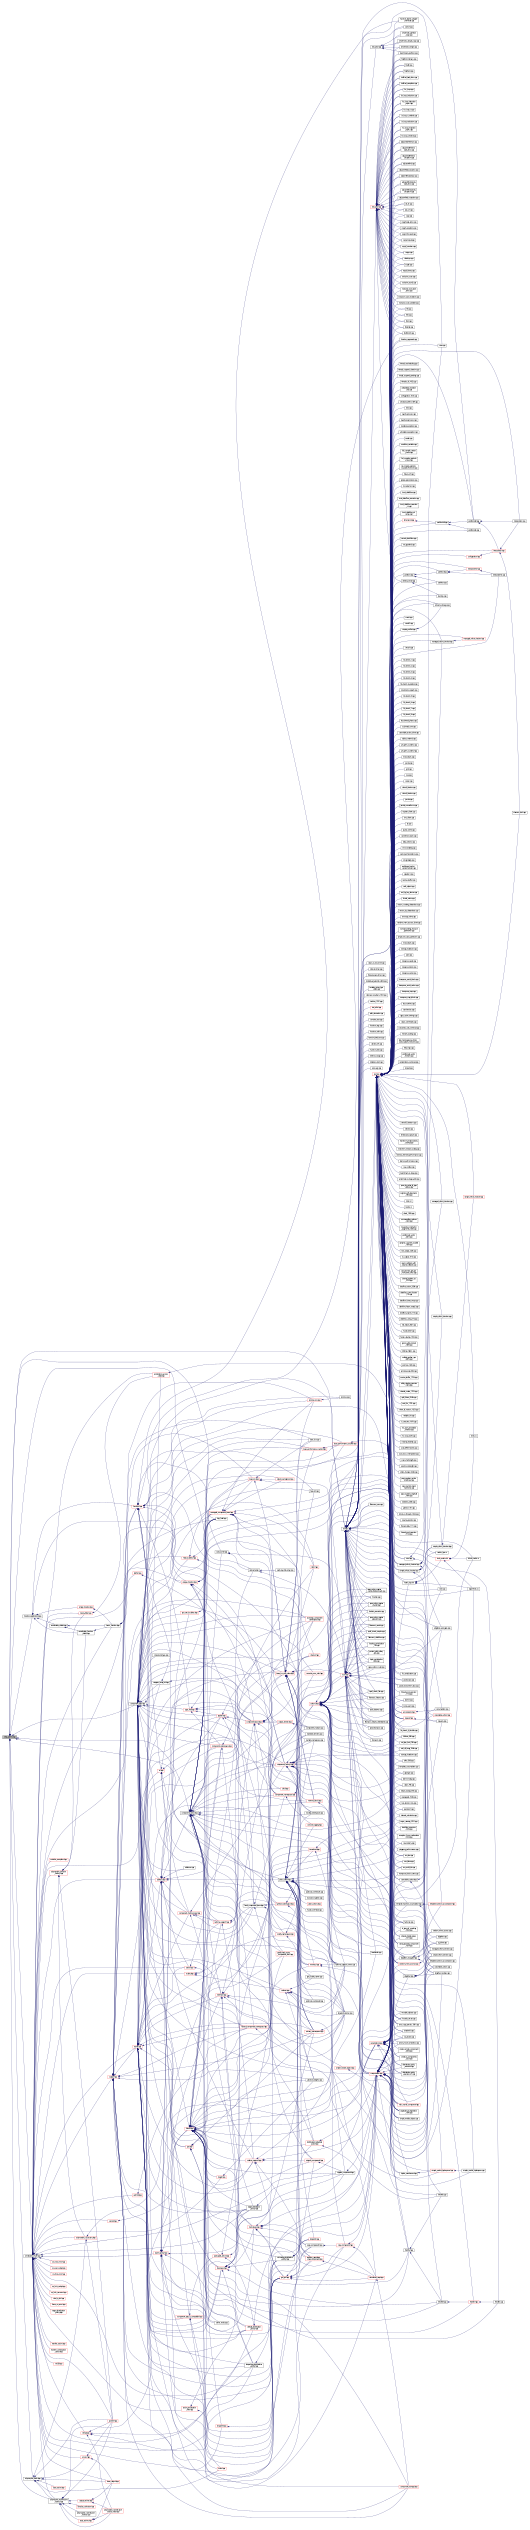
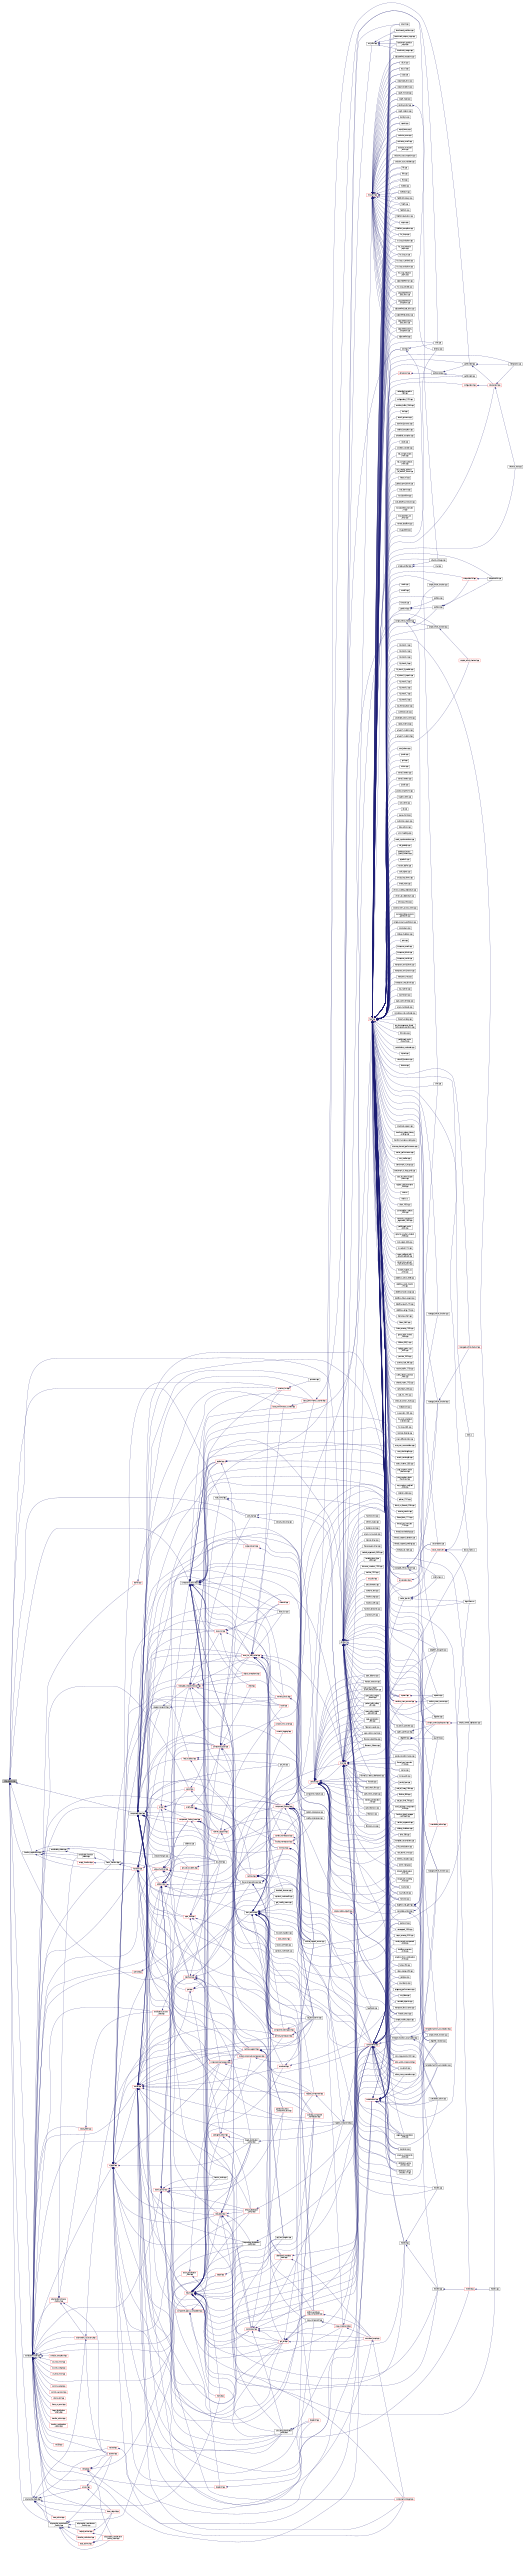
(392, 924) -> (425, 567)
(376, 1068) -> none
(103, 1522) -> (94, 1848)
(176, 1535) -> (138, 1723)
(233, 1718) -> (210, 1779)
(391, 2008) -> (387, 1982)
(204, 2249) -> (236, 2213)
